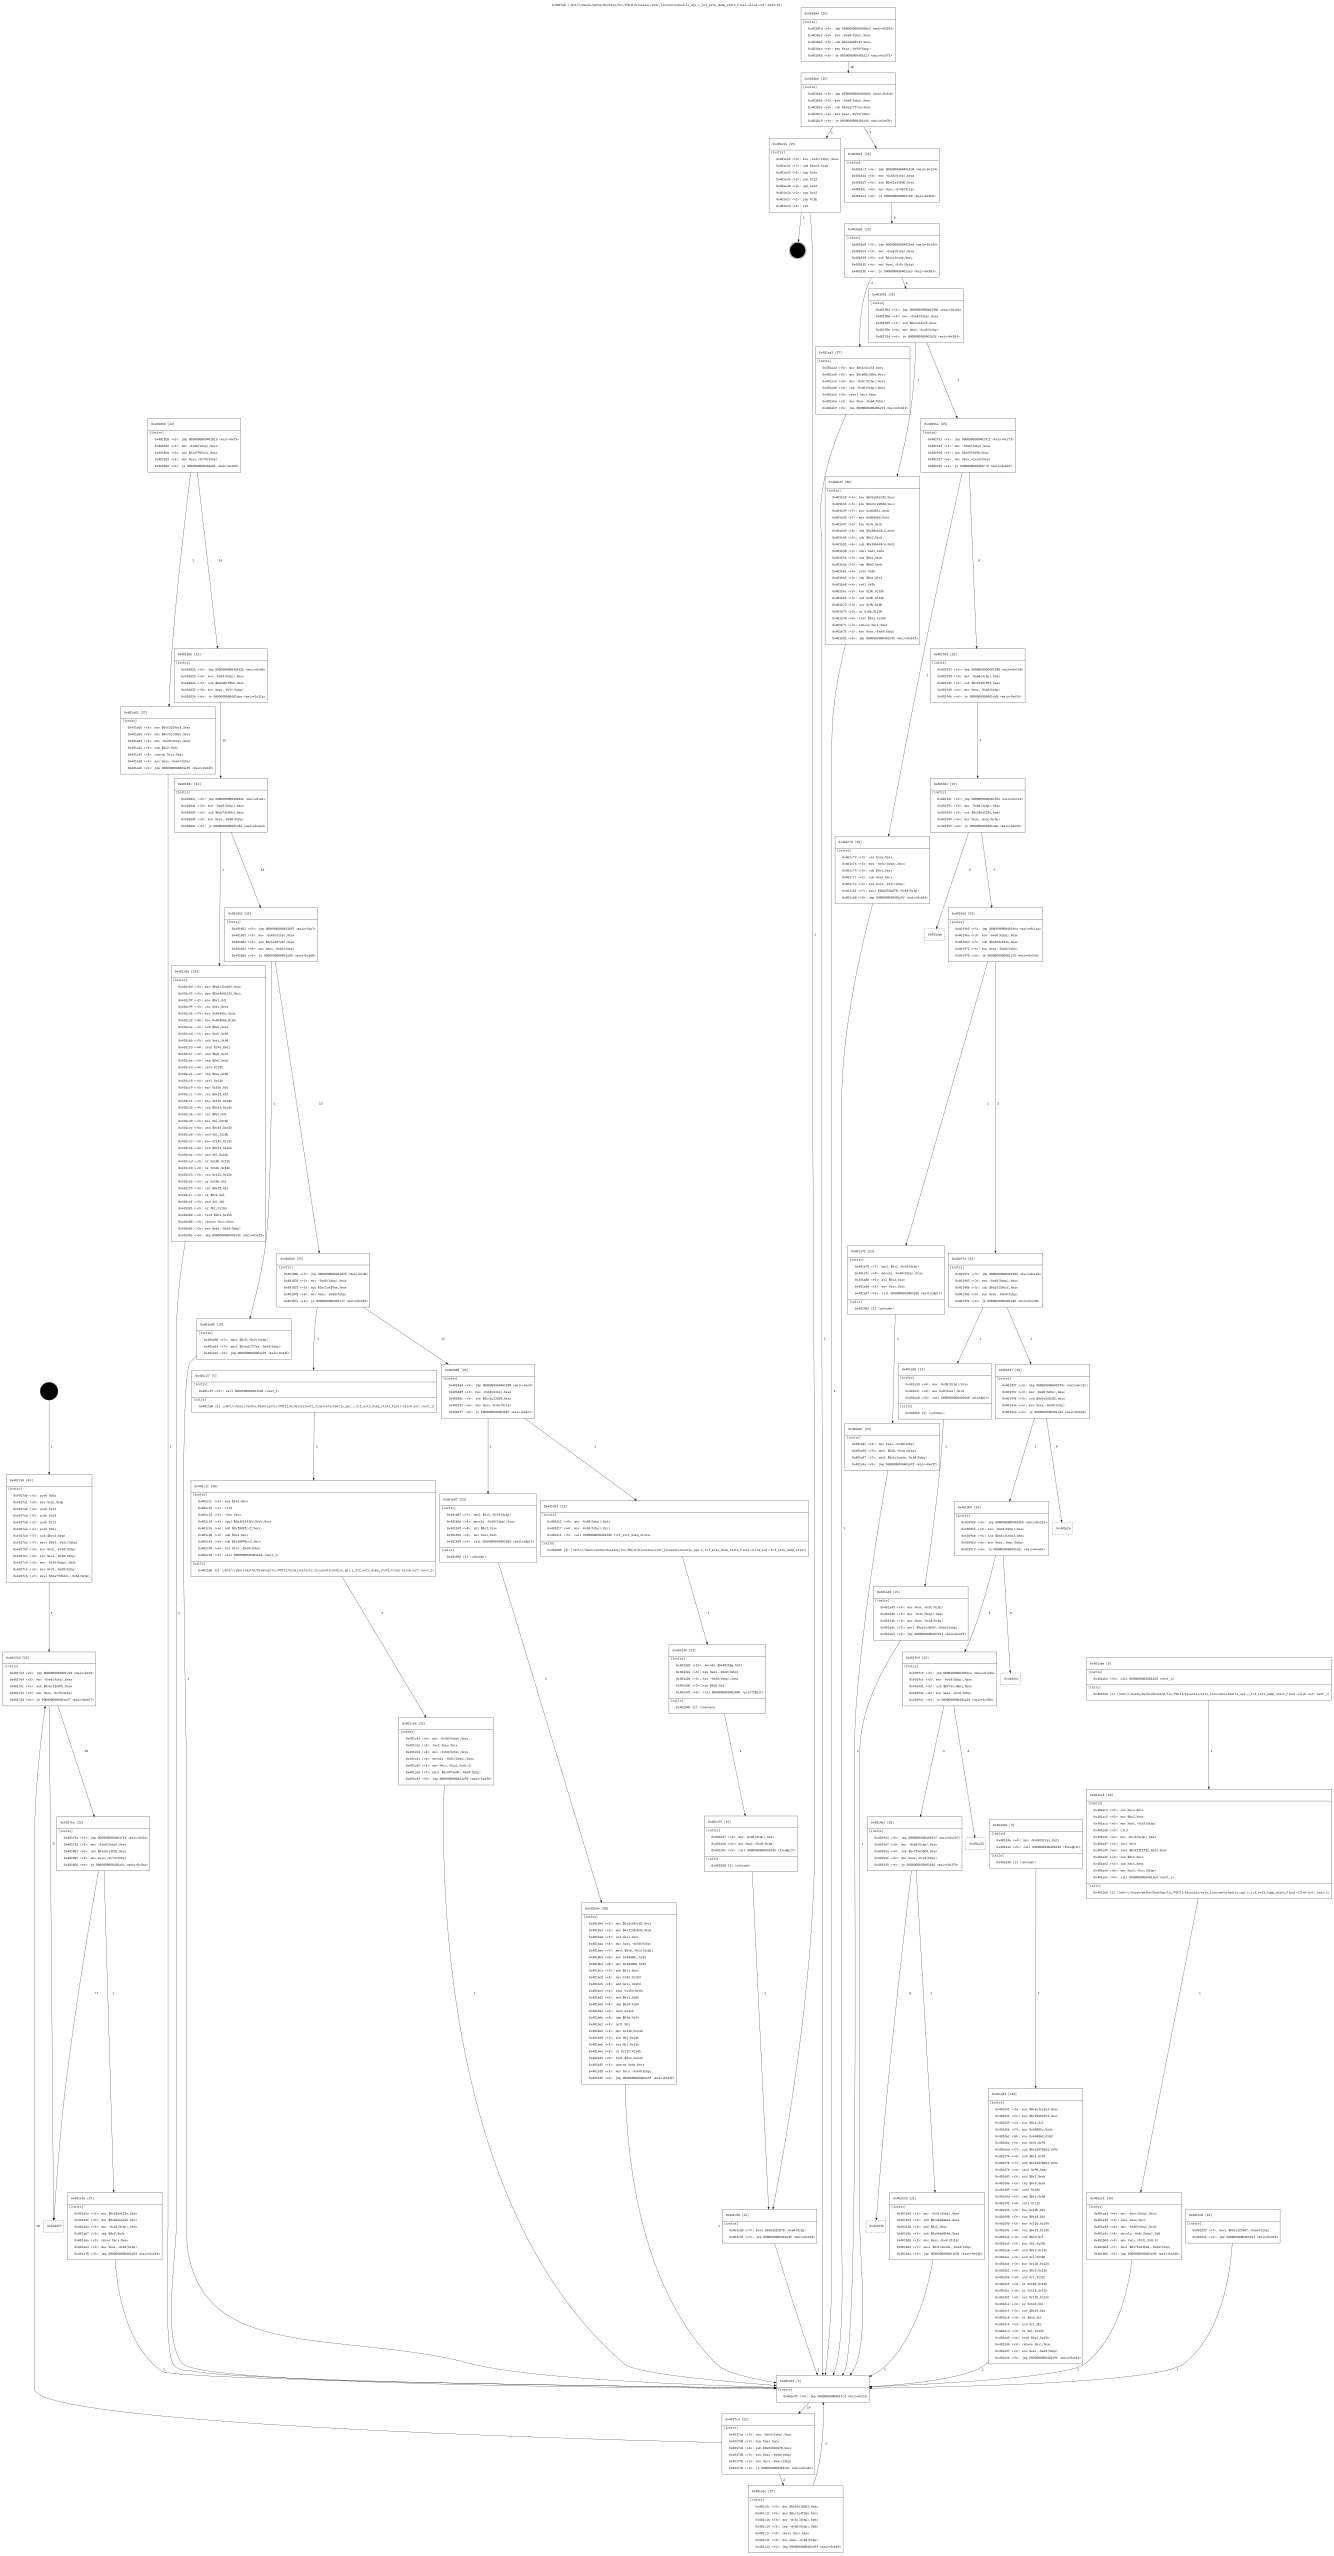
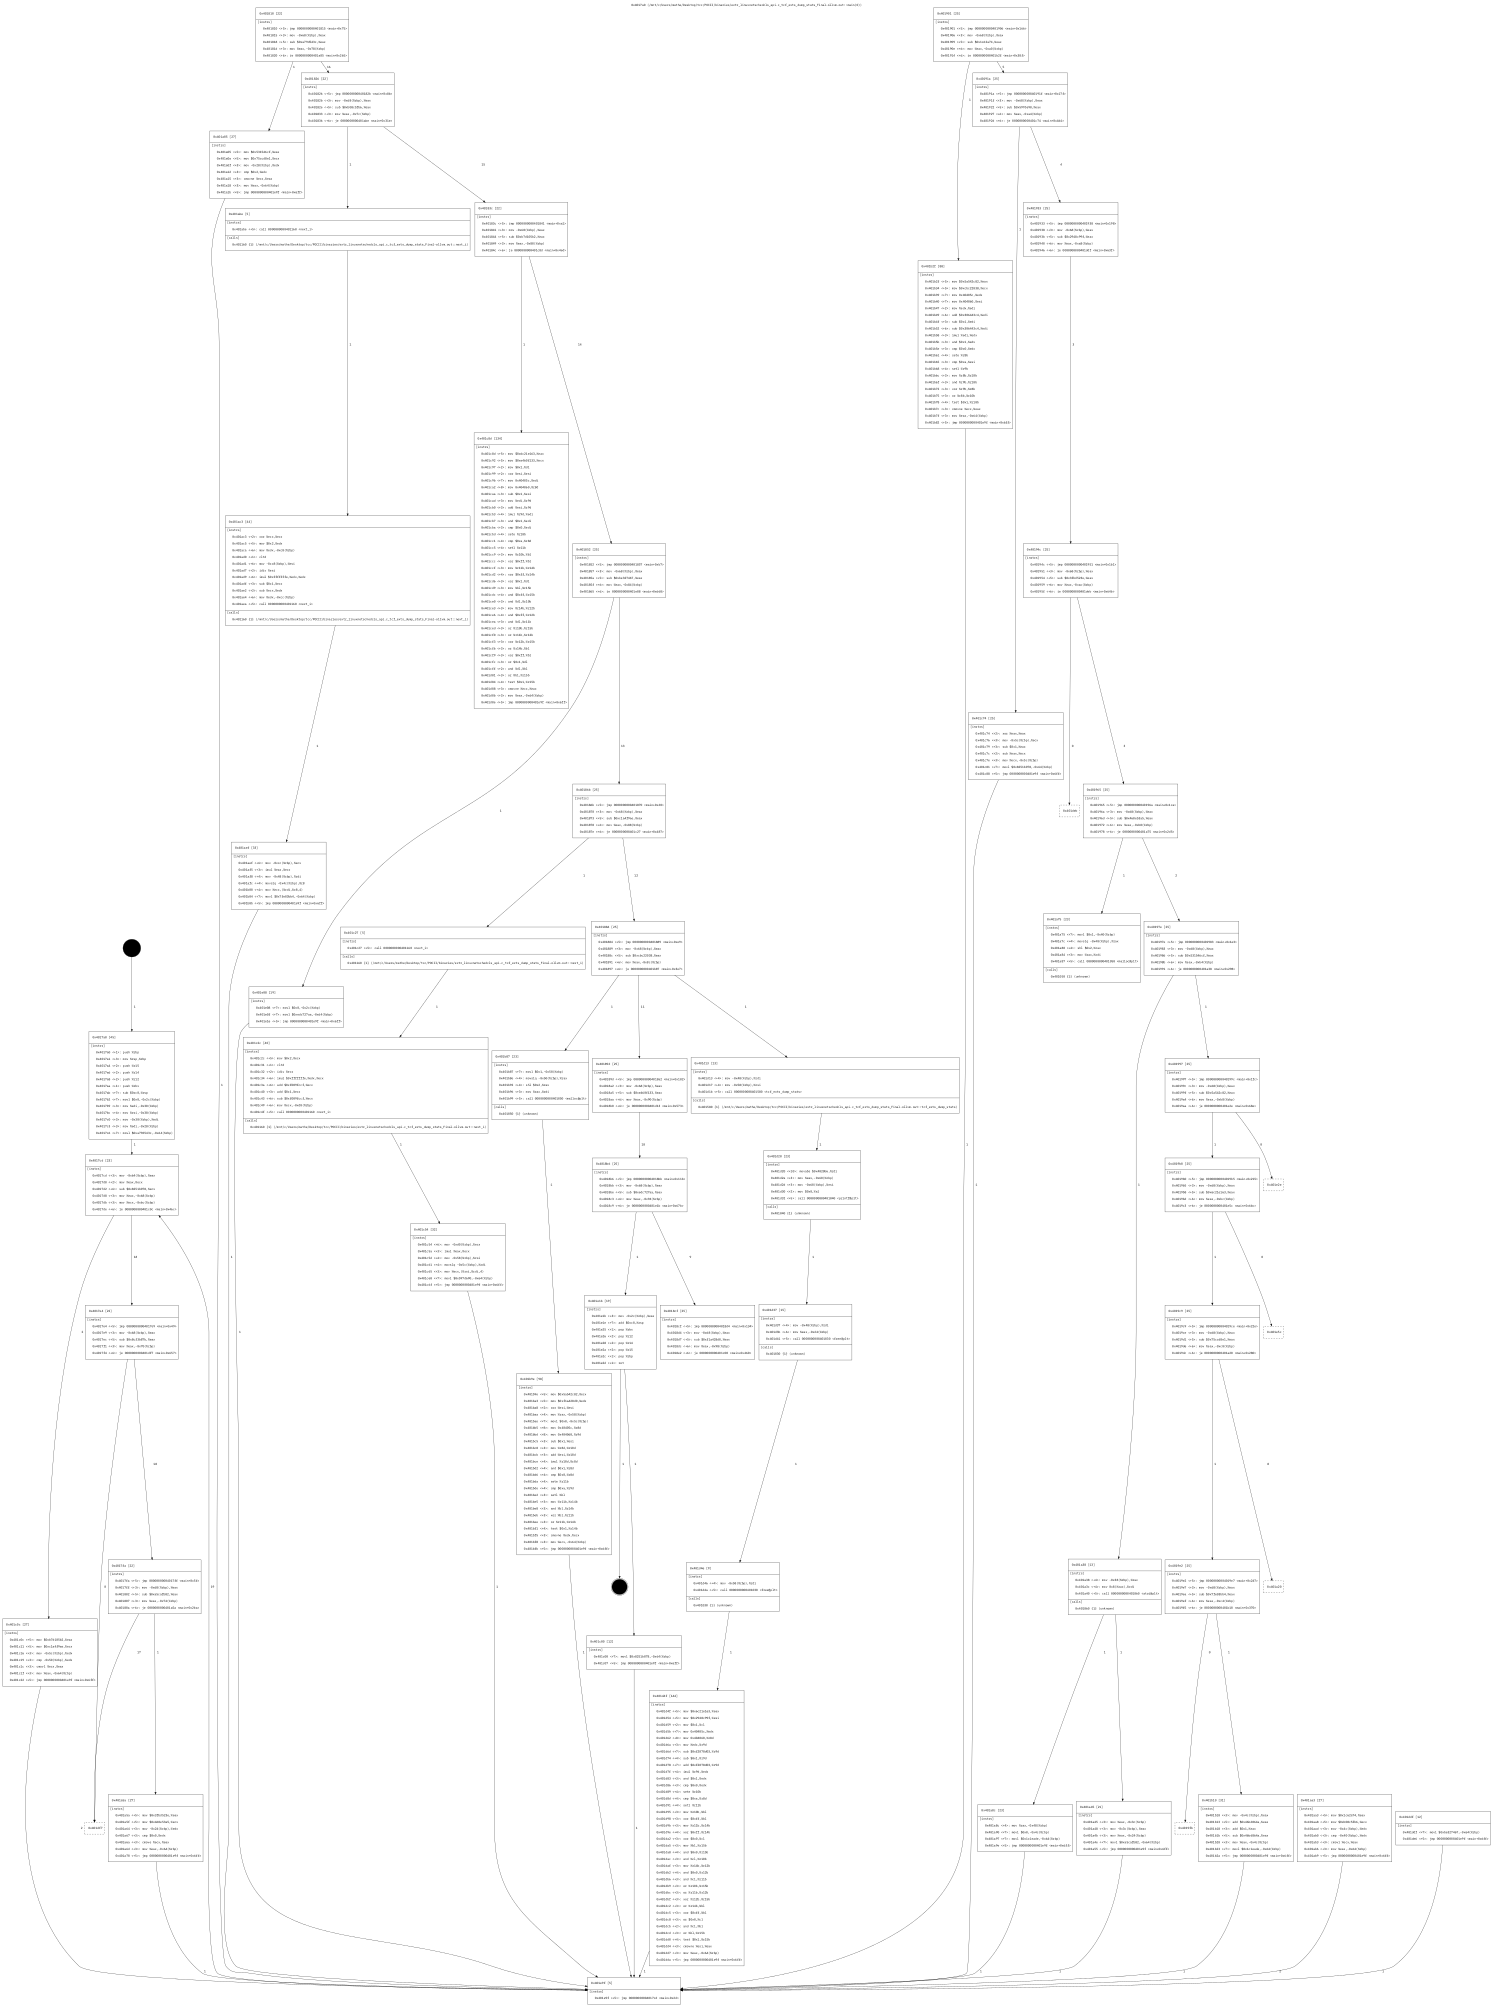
none -> (348, 167)
(892, 250) -> none
none -> (639, 1016)
(894, 1368) -> (1068, 1708)
(49, 1616) -> (132, 1146)
(760, 2039) -> (769, 1460)
(176, 2100) -> none
